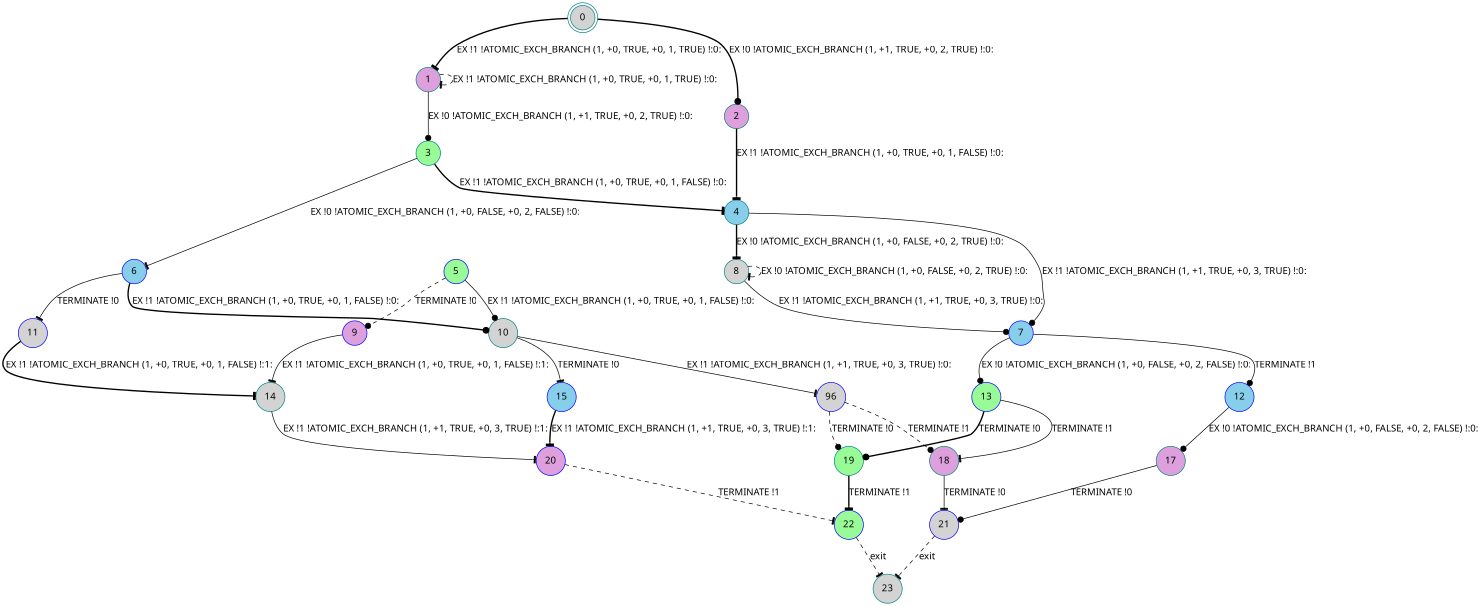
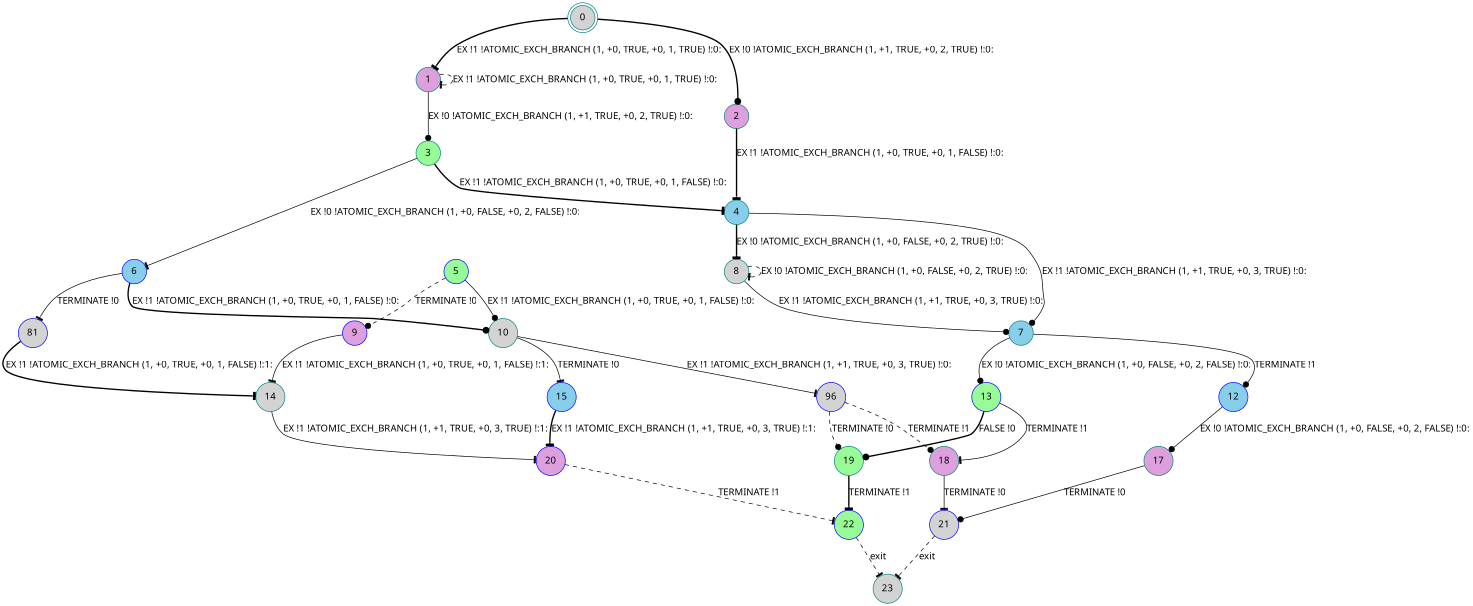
(33, 333) -> (33, 333)
(1021, 333) -> (1021, 333)
(1010, 429) -> (998, 429)
